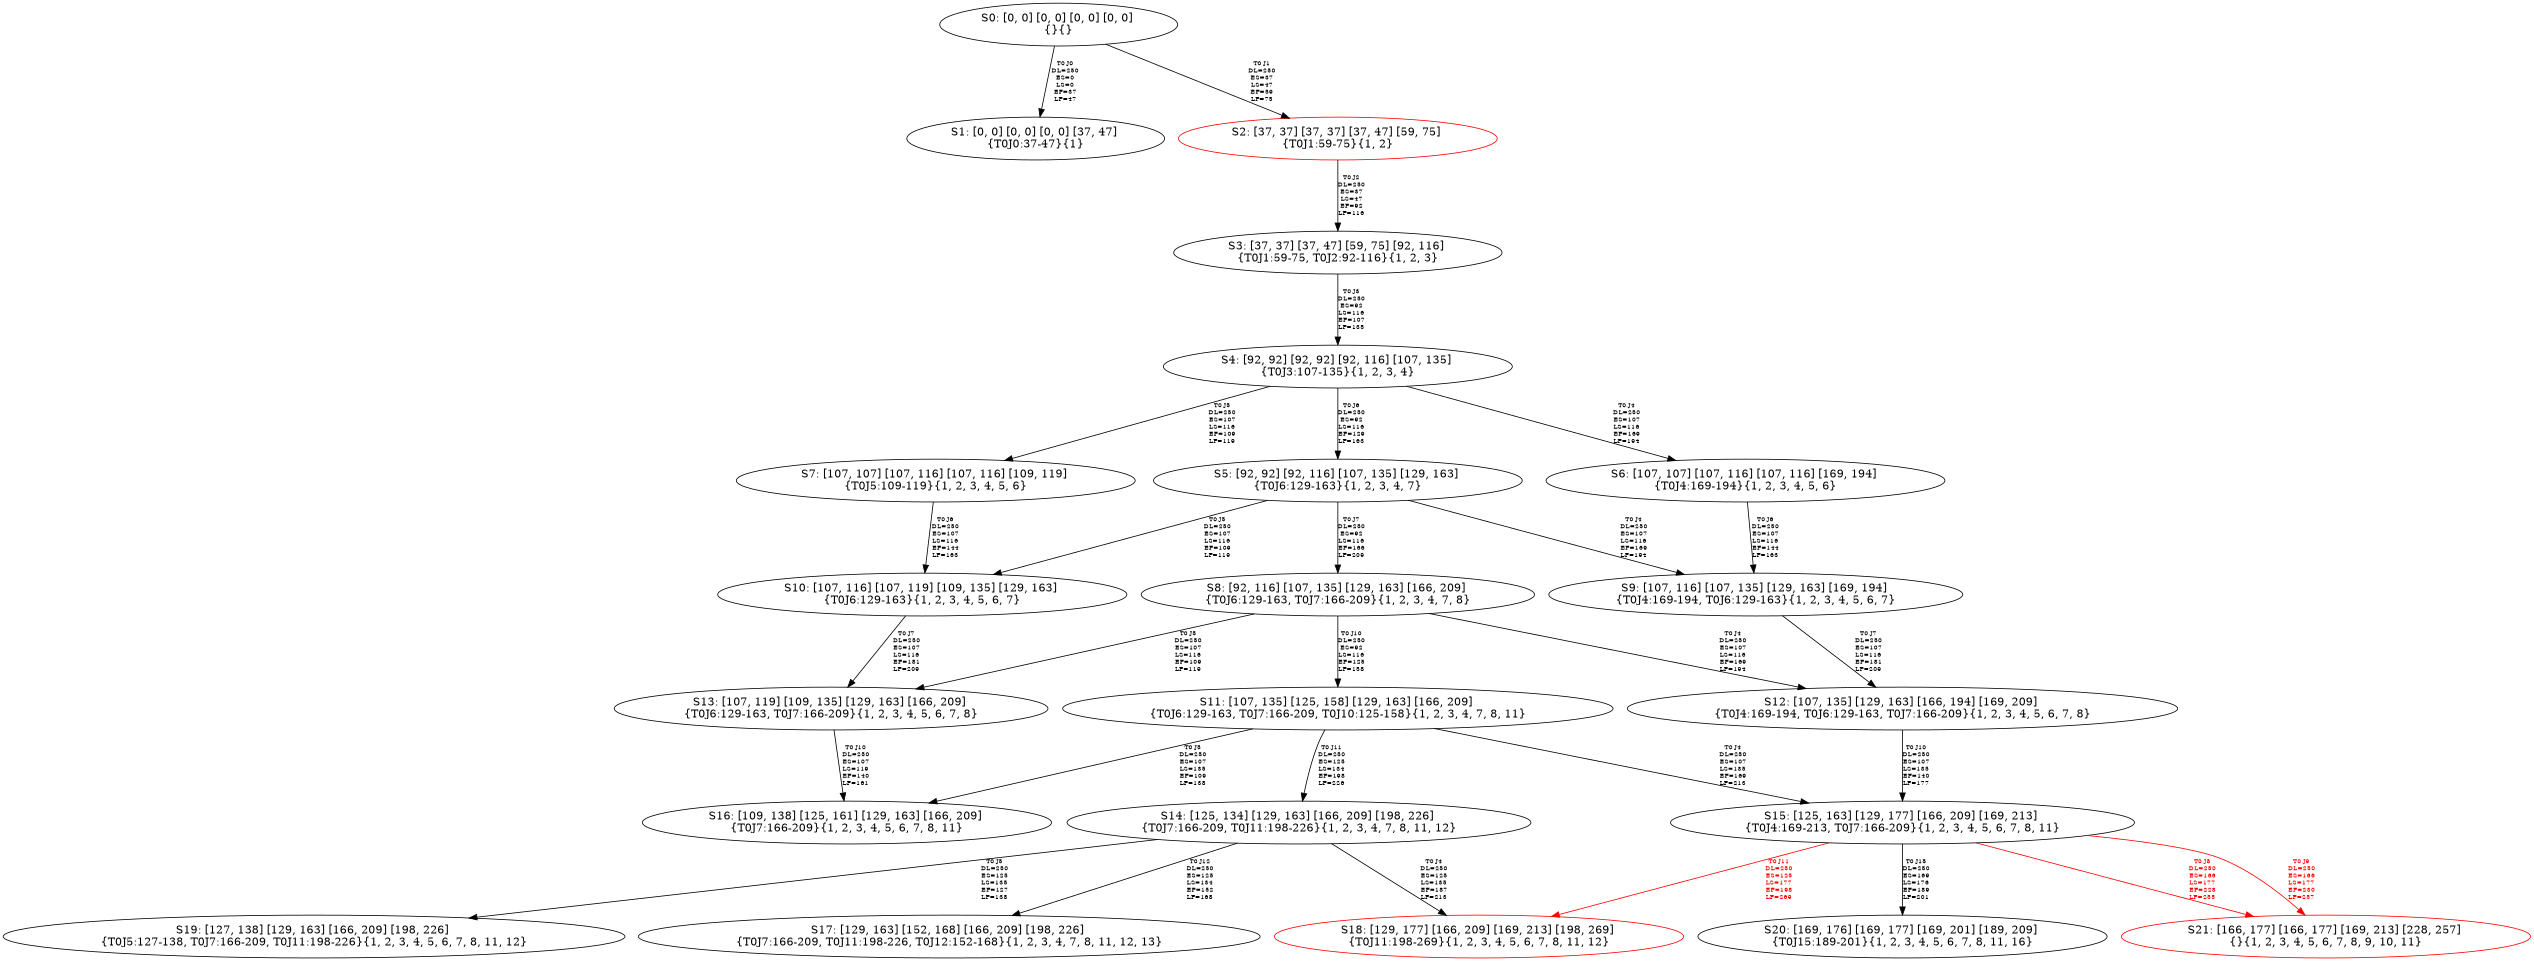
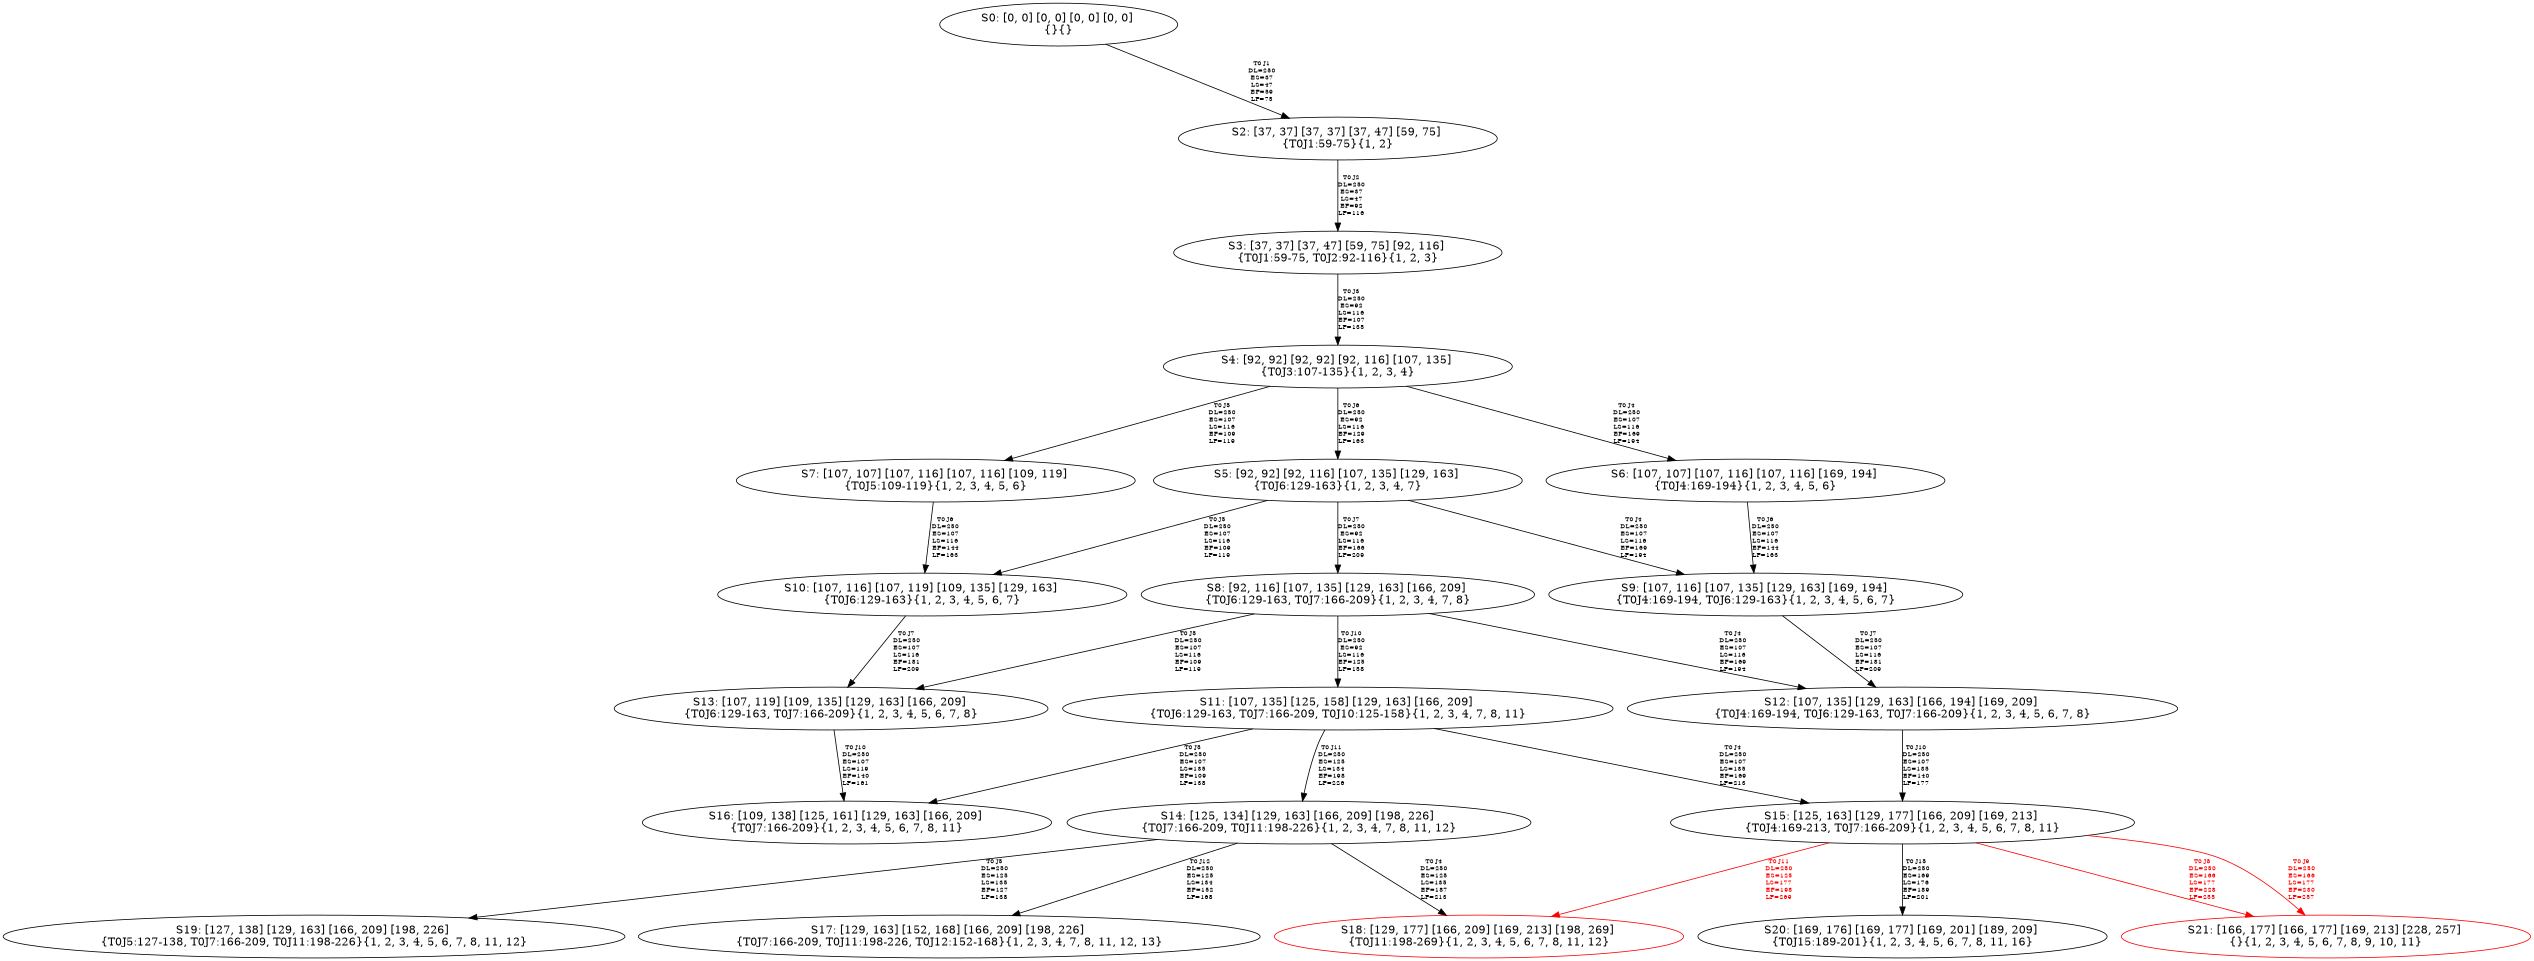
(1036, 139) -> none
(1338, 139) -> (1338, 139)
